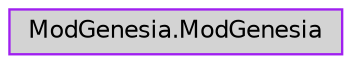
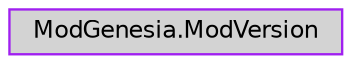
(176, 32) -> (176, 32)
